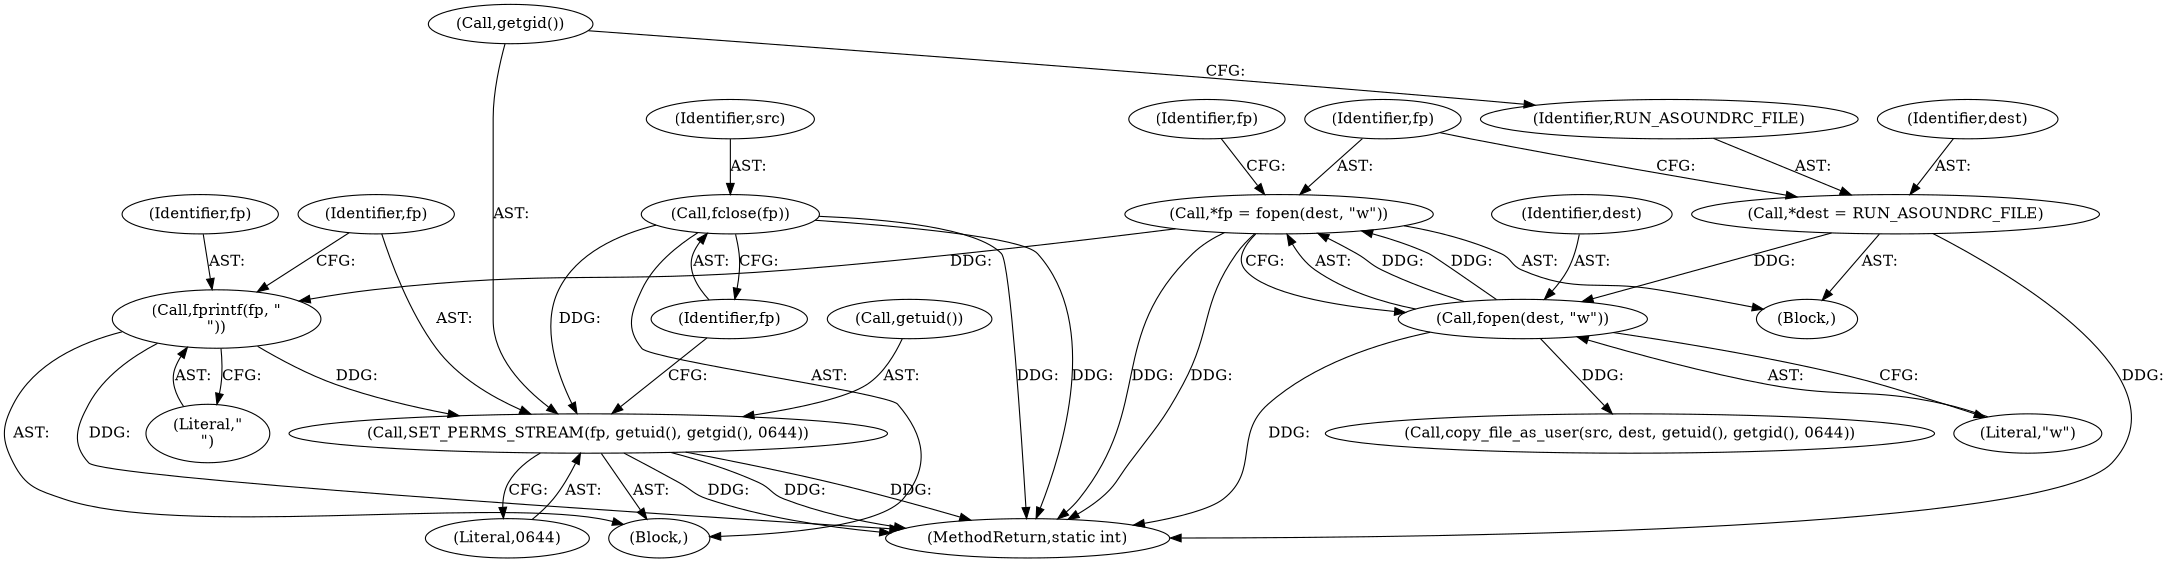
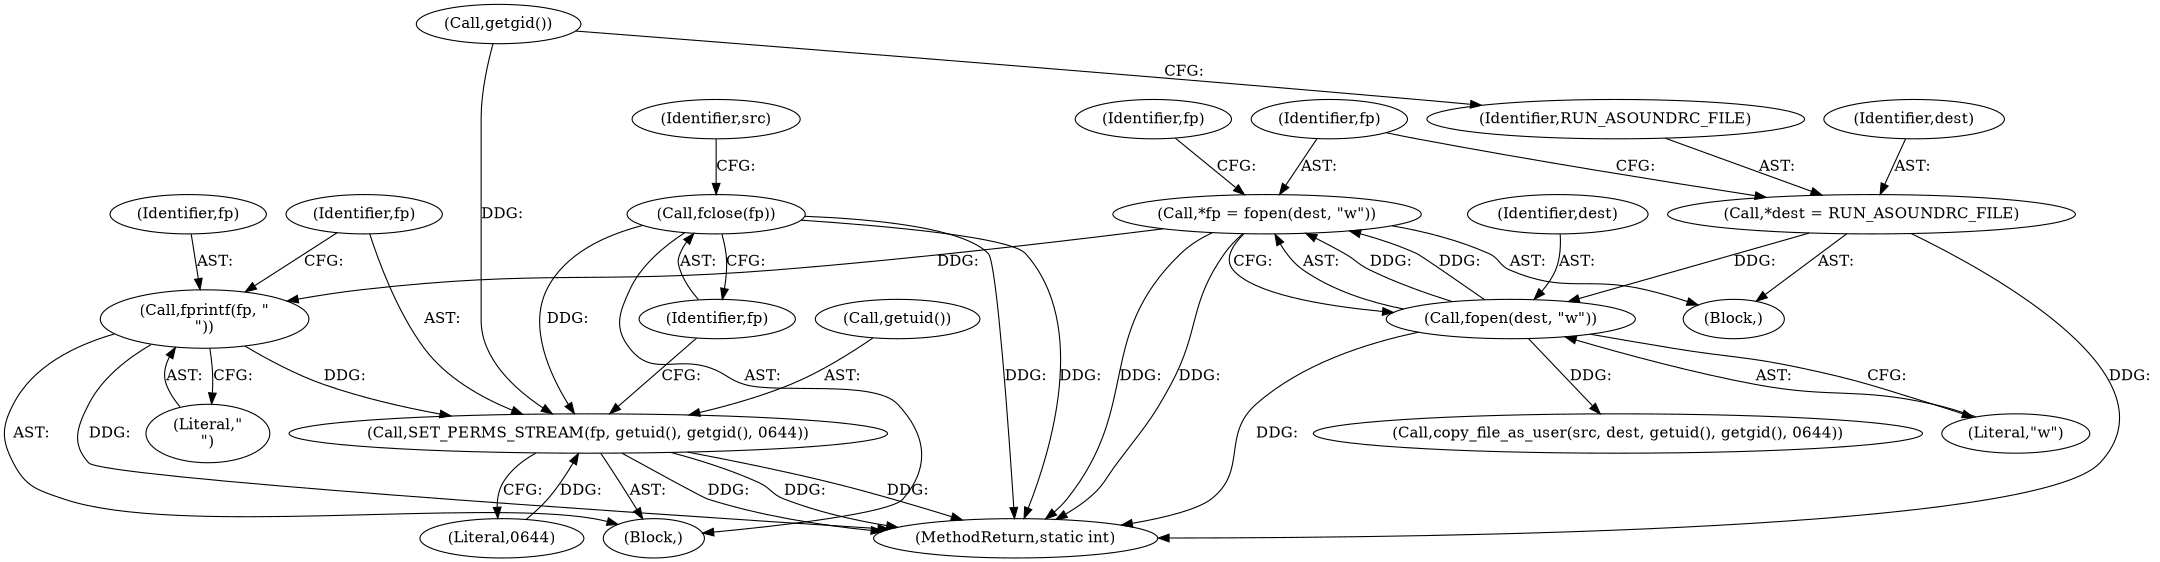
(751, 167) -> (739, 167)
(514, 214) -> (505, 214)
(586, 491) -> (583, 491)
